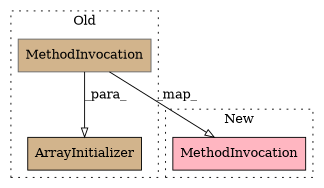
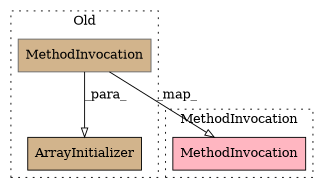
(239, 120) -> (239, 120)
